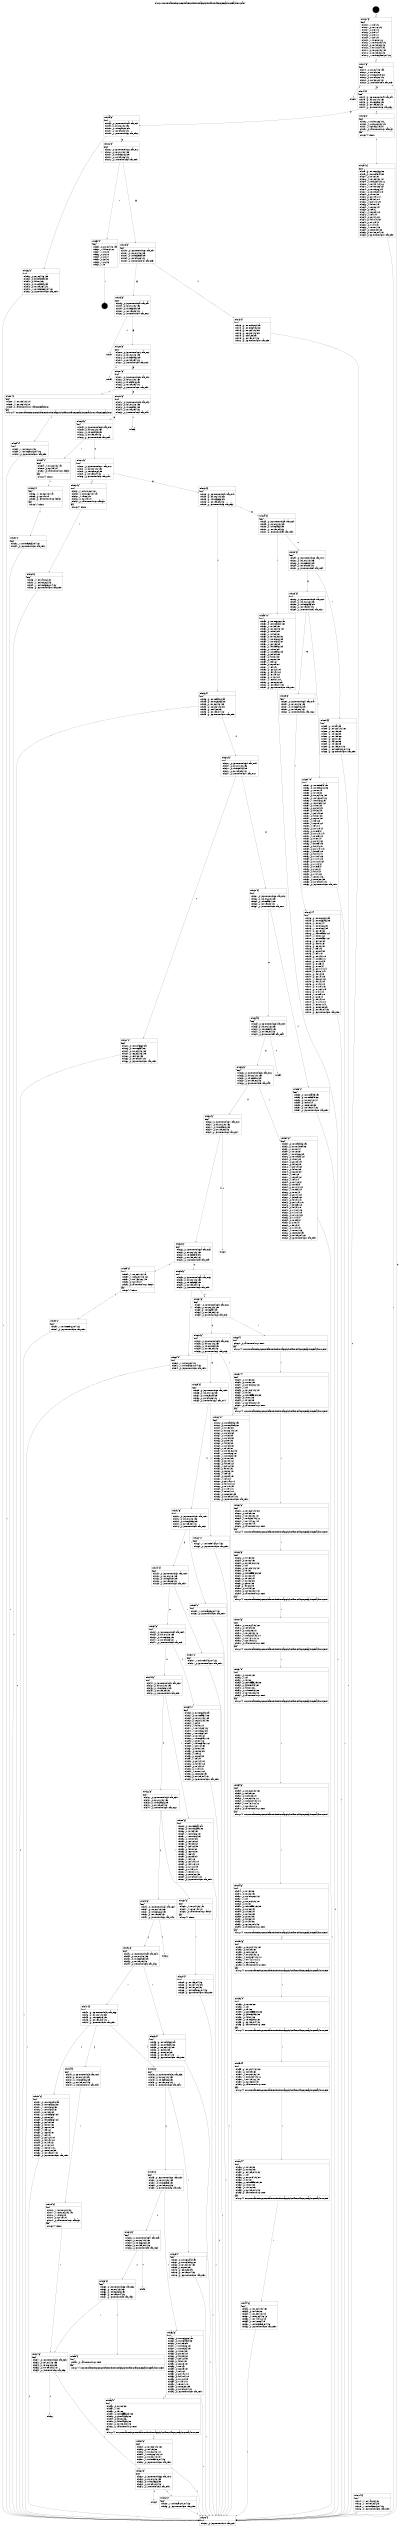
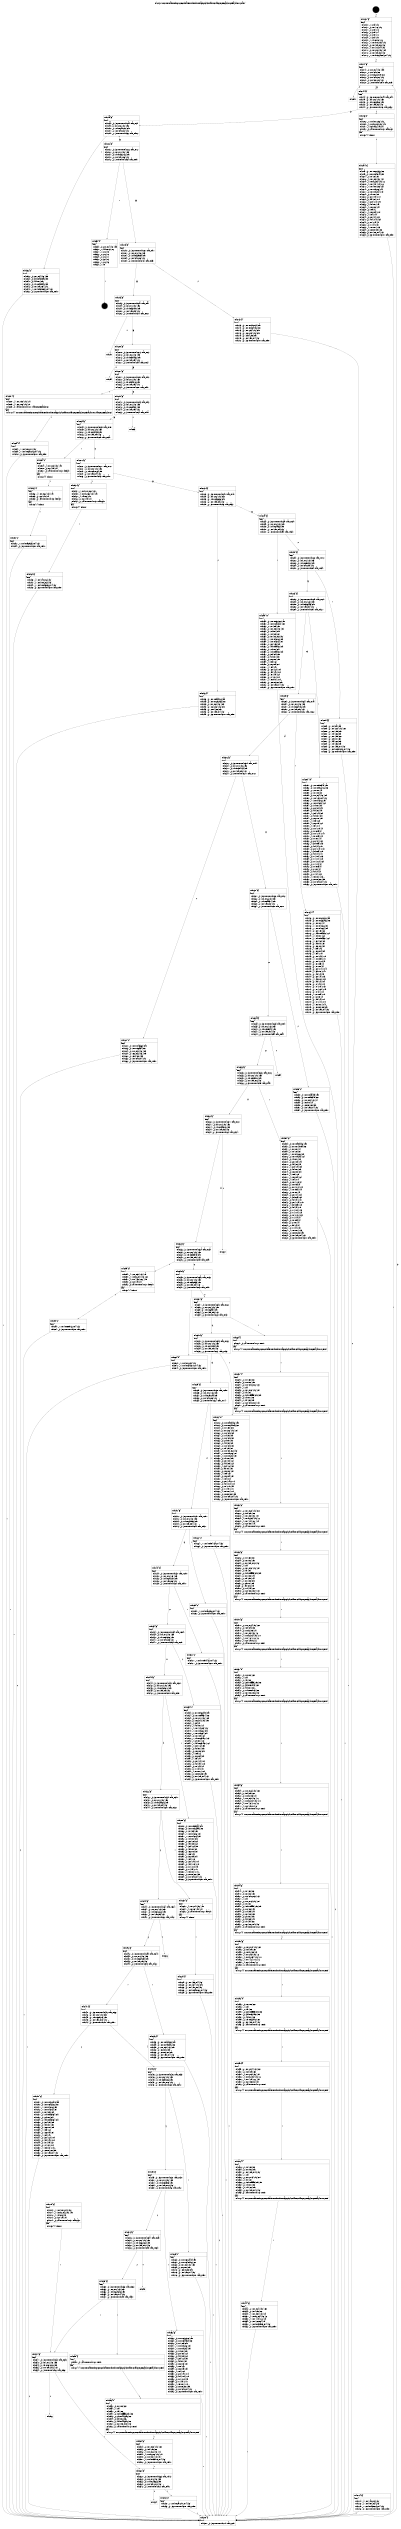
(121, 138) -> (119, 139)
(229, 736) -> (269, 735)
(82, 2077) -> none
(165, 2396) -> (131, 2384)
(193, 2486) -> (154, 2466)
